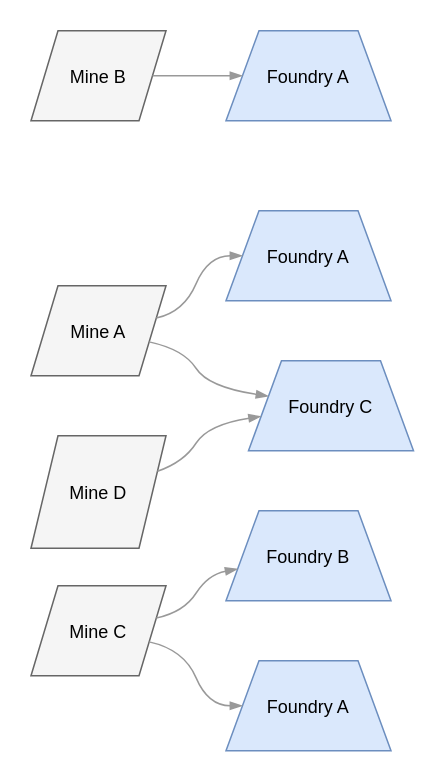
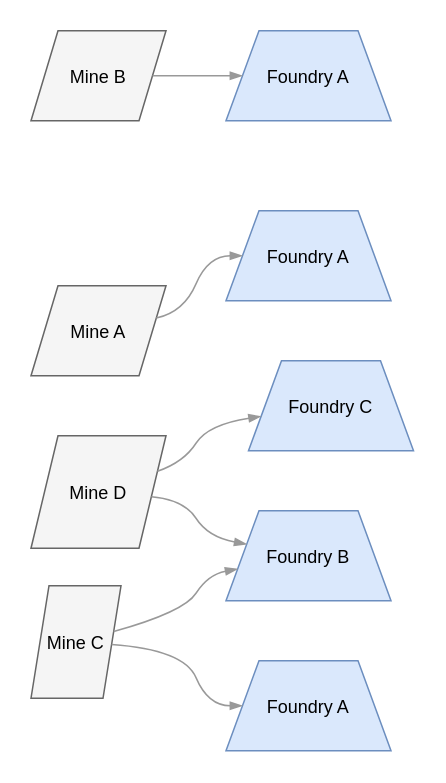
(200, 374) -> none
none -> (194, 516)
(98, 631) -> (76, 642)
